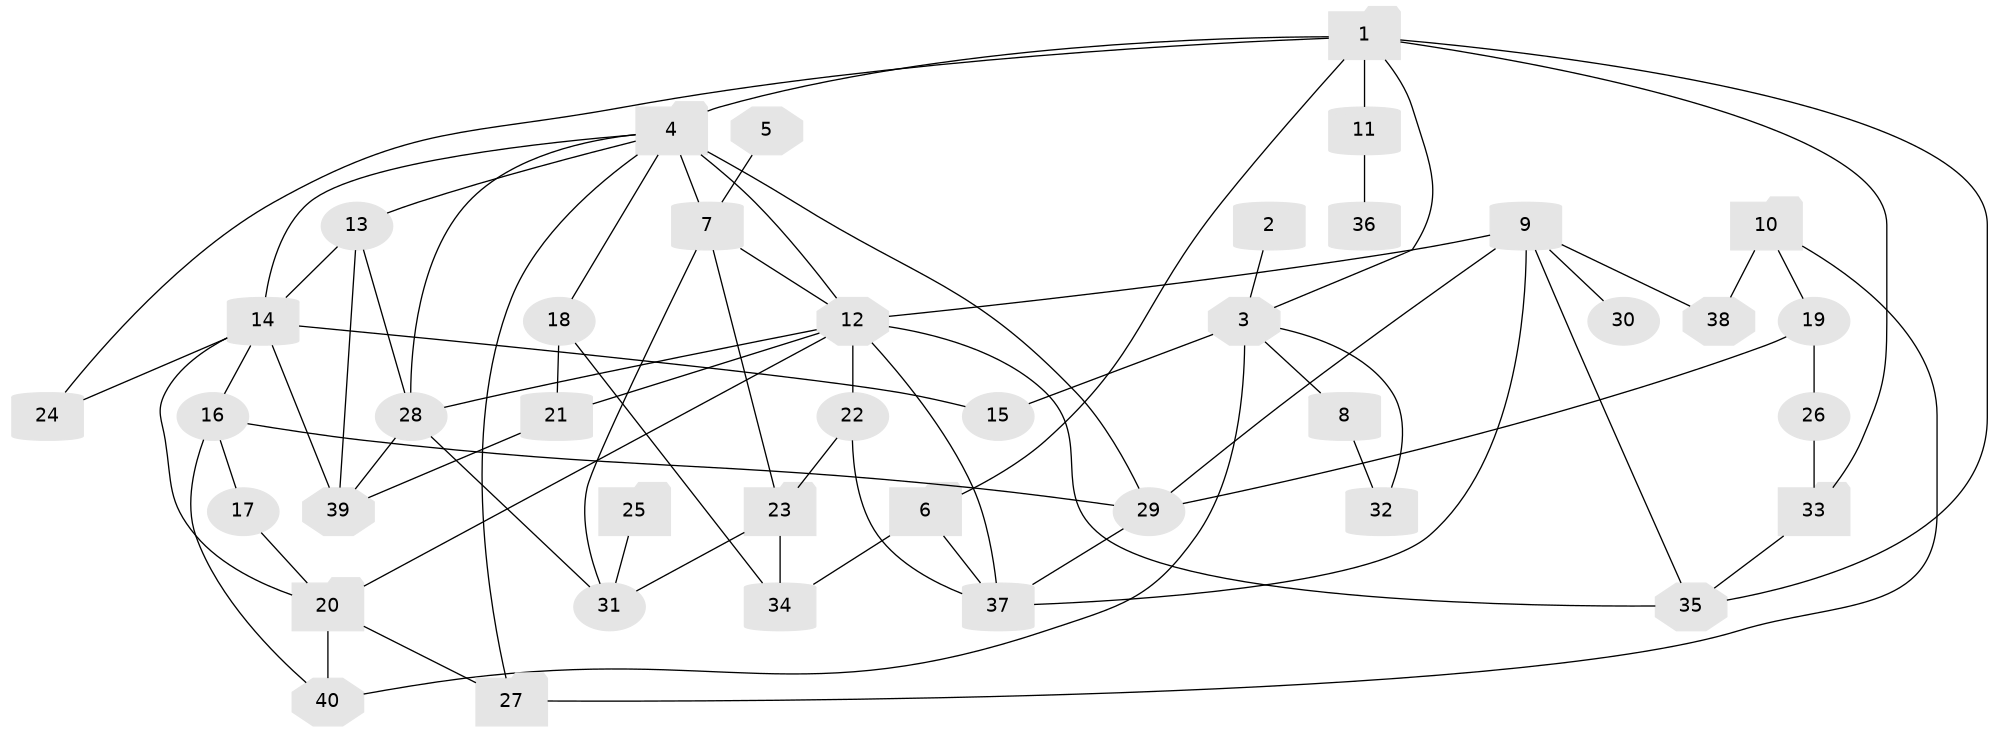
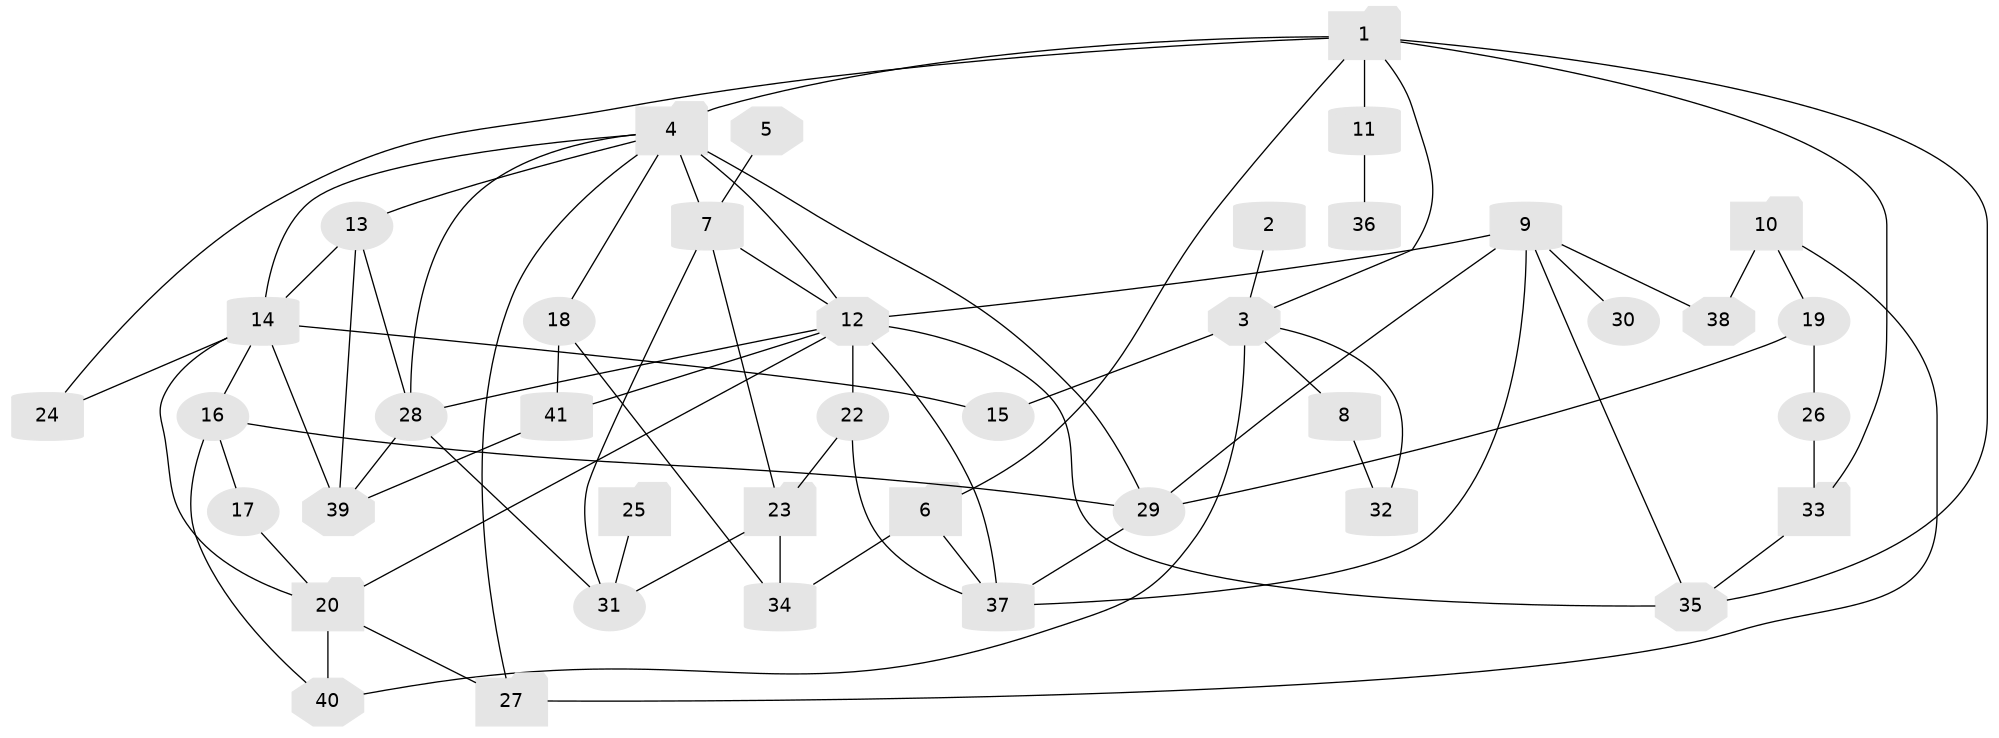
(557, 416) -> (557, 416)
